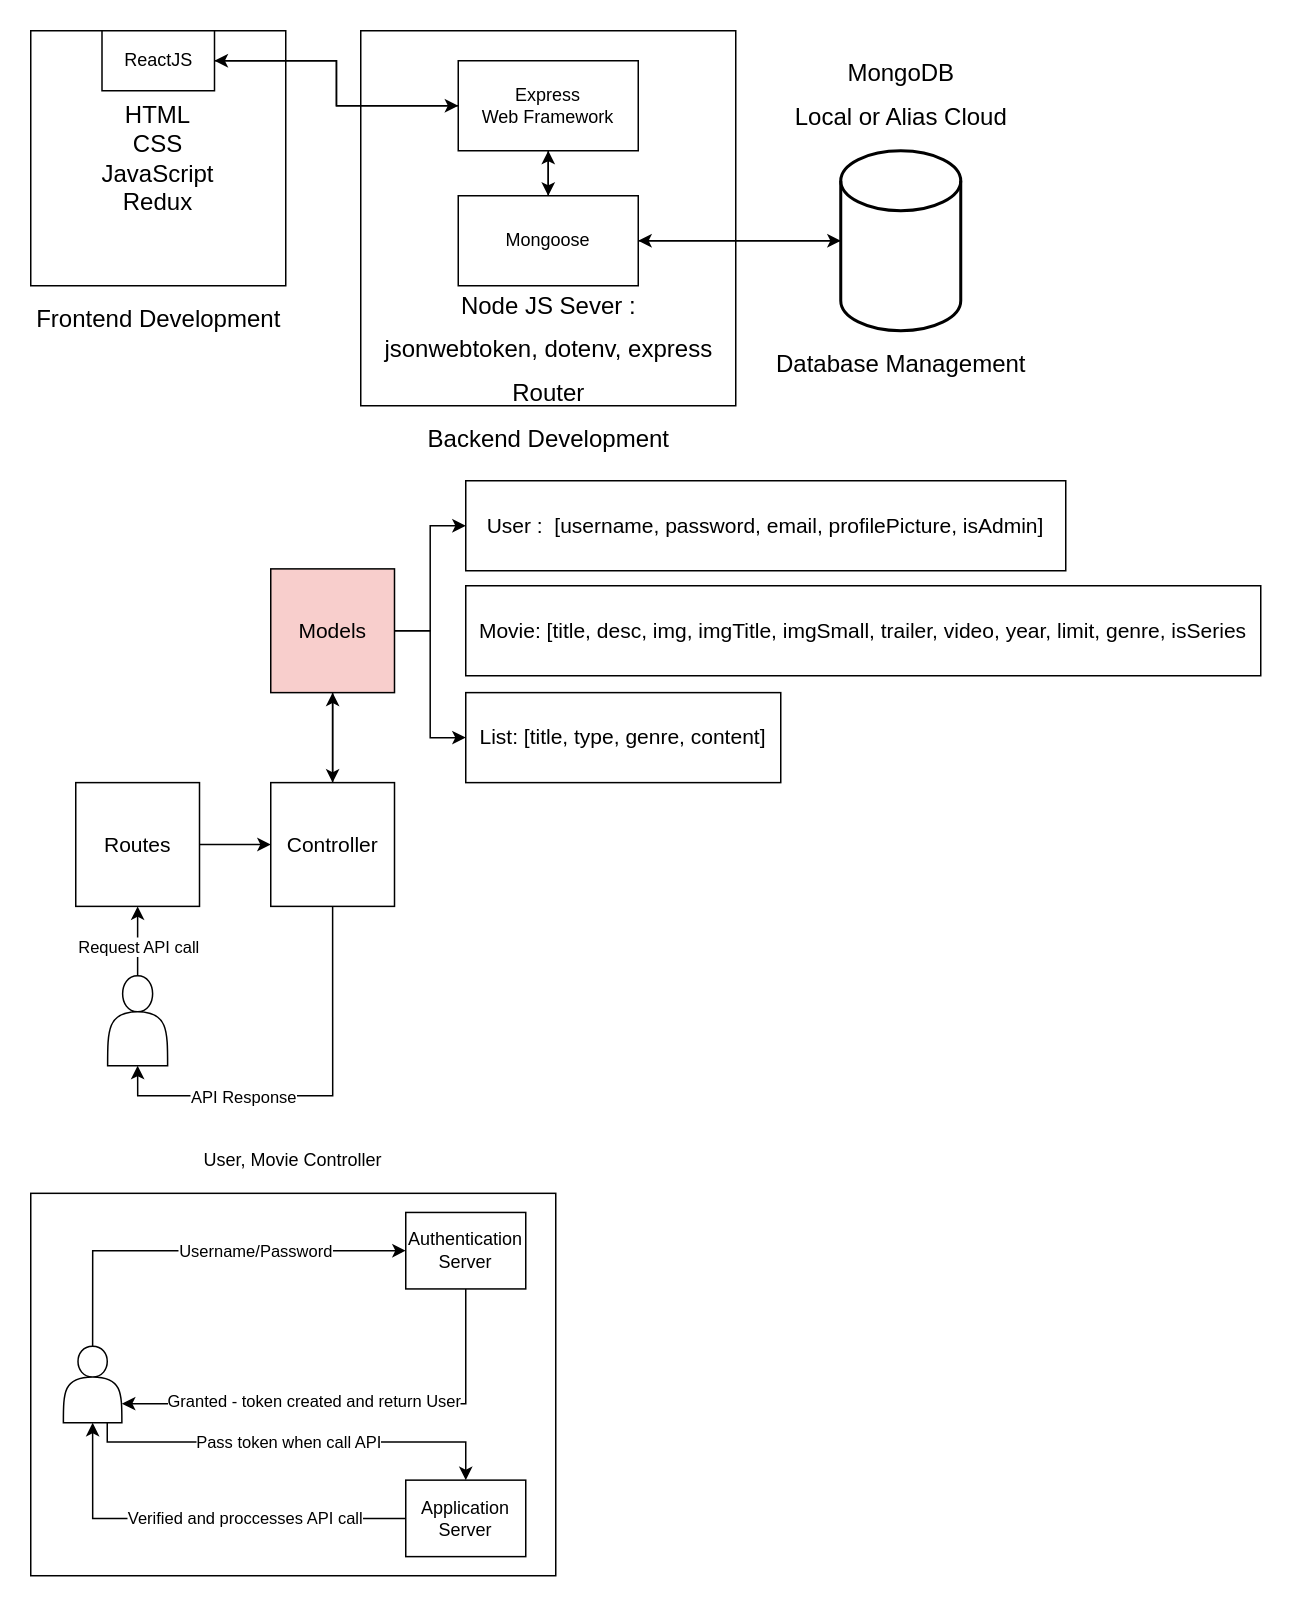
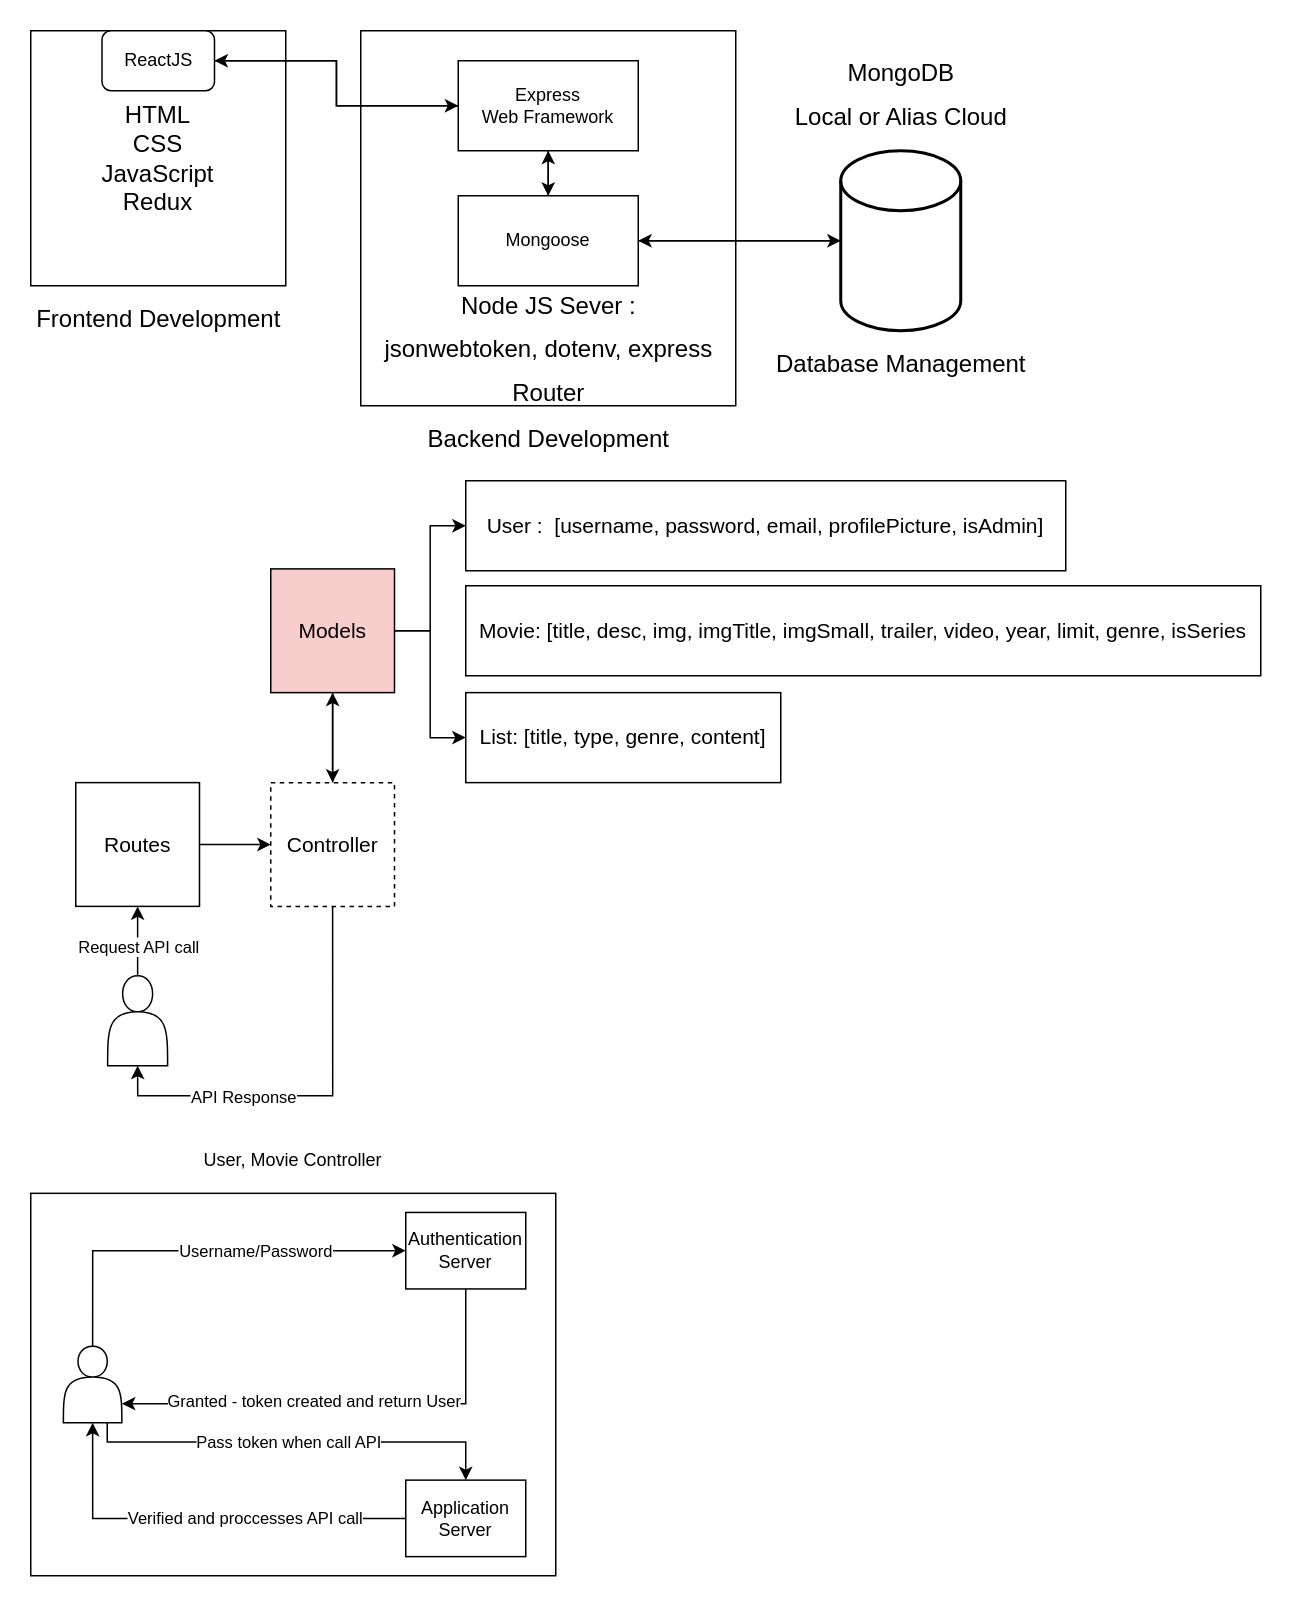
(158, 61) -> (158, 61)
(333, 845) -> (333, 845)
